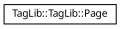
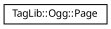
(60, 14) -> (56, 14)
